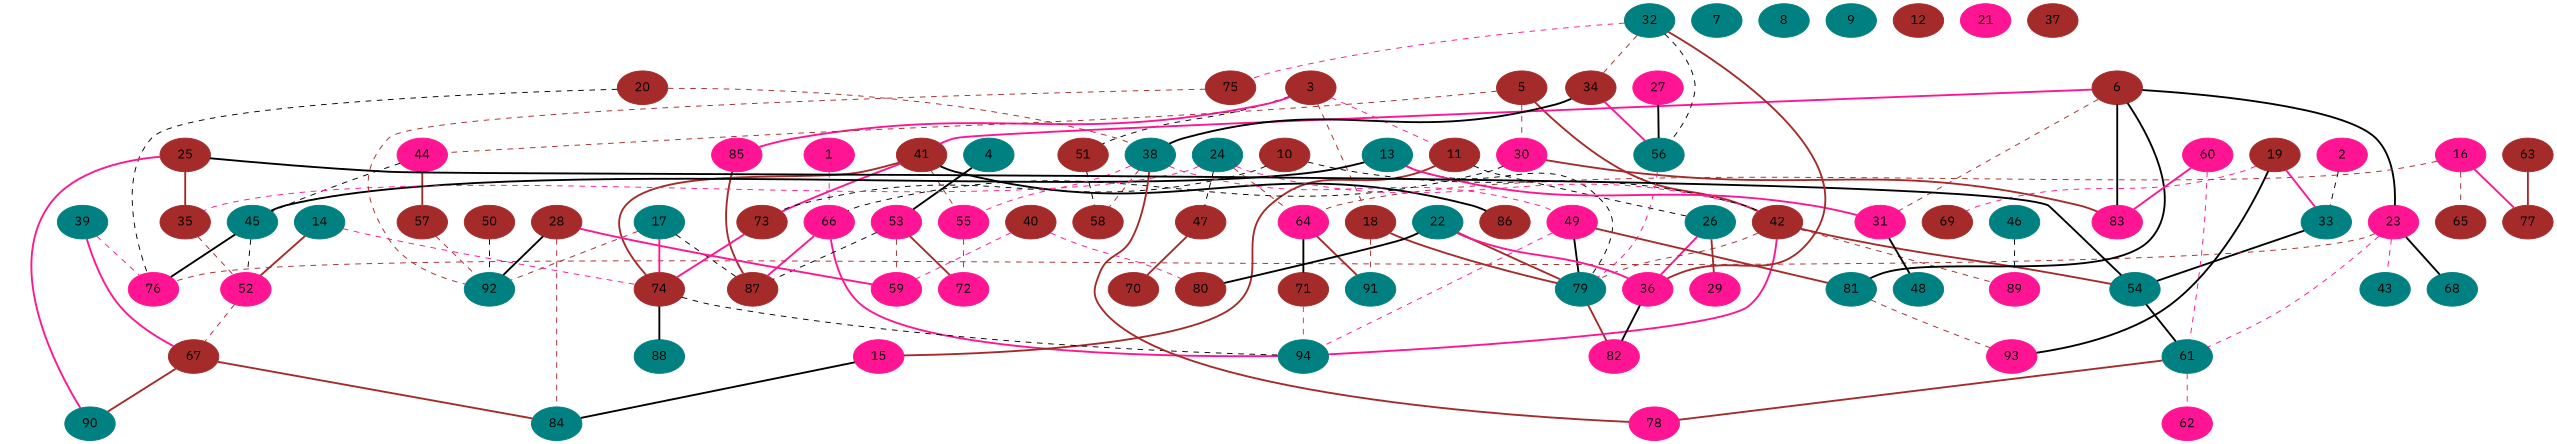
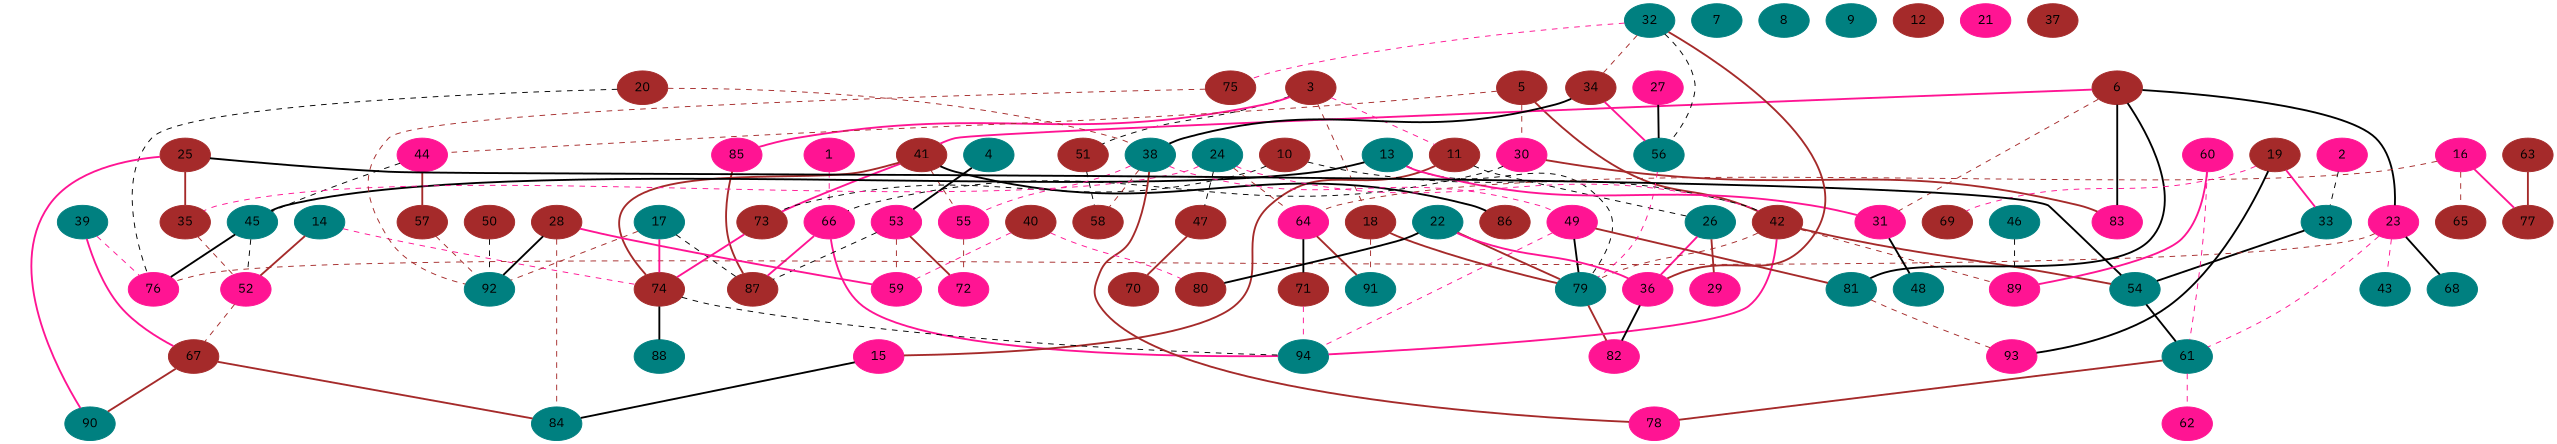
(2157, 193) -> (2163, 250)
